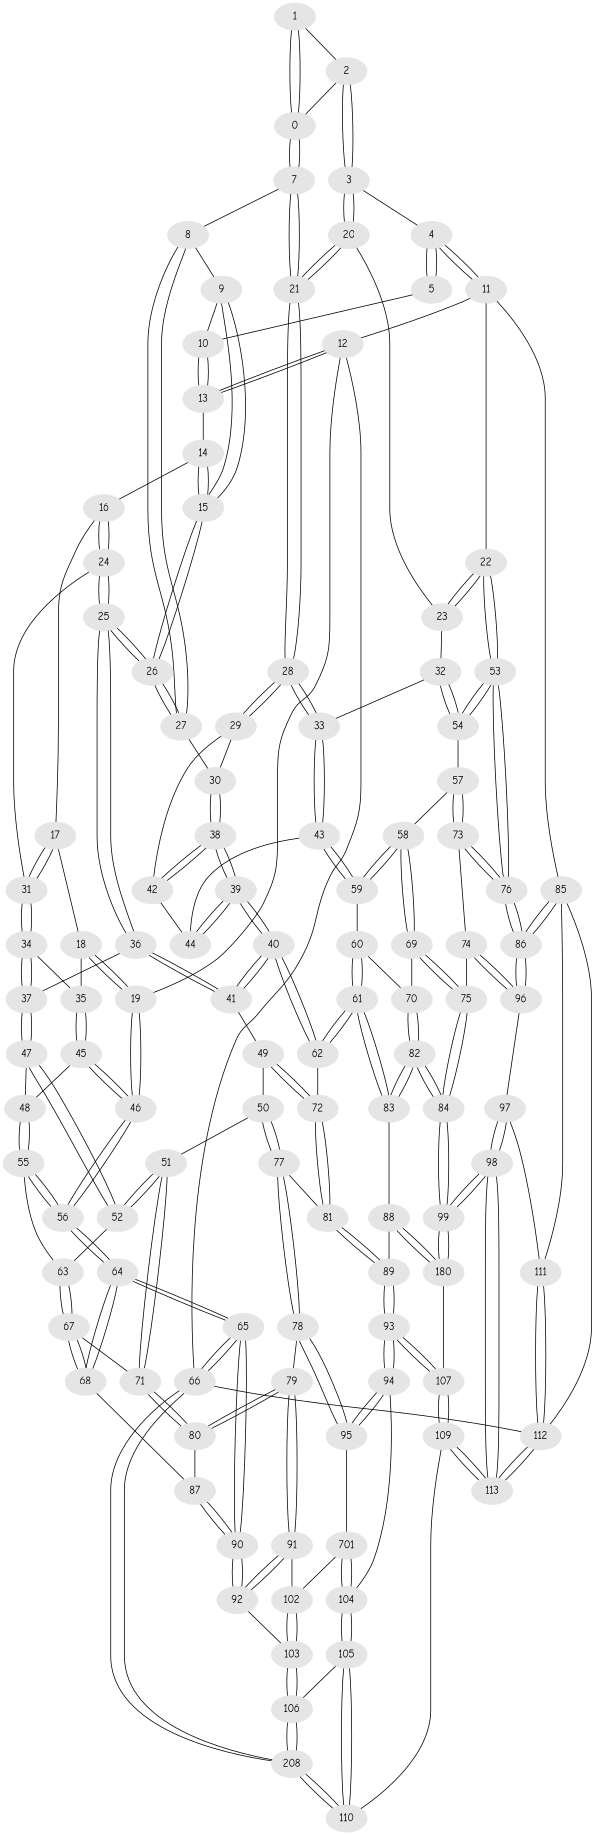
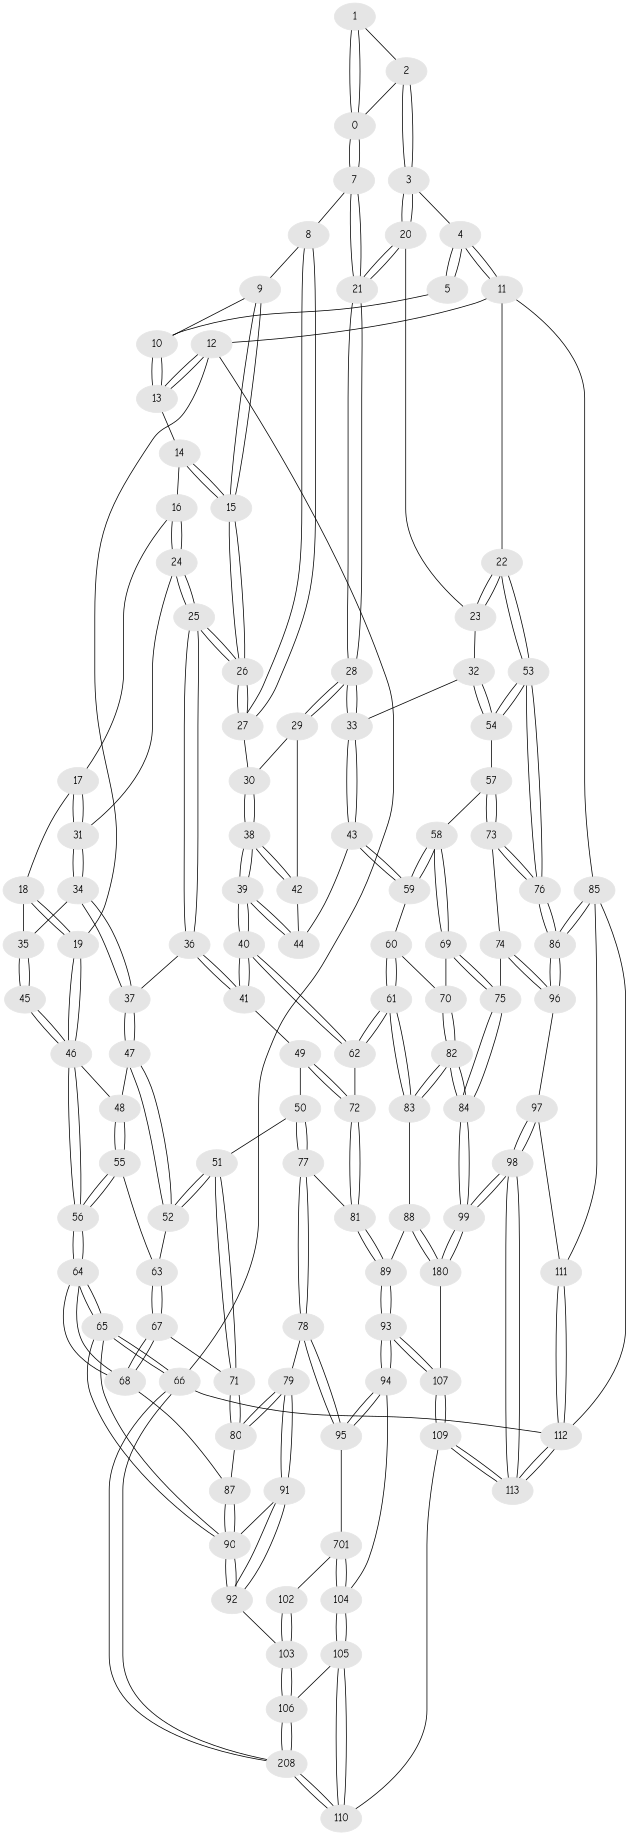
(56, 1079) -> (96, 1081)
(292, 1573) -> (257, 1518)
